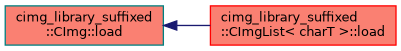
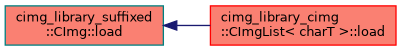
(303, 25) -> (303, 25)
